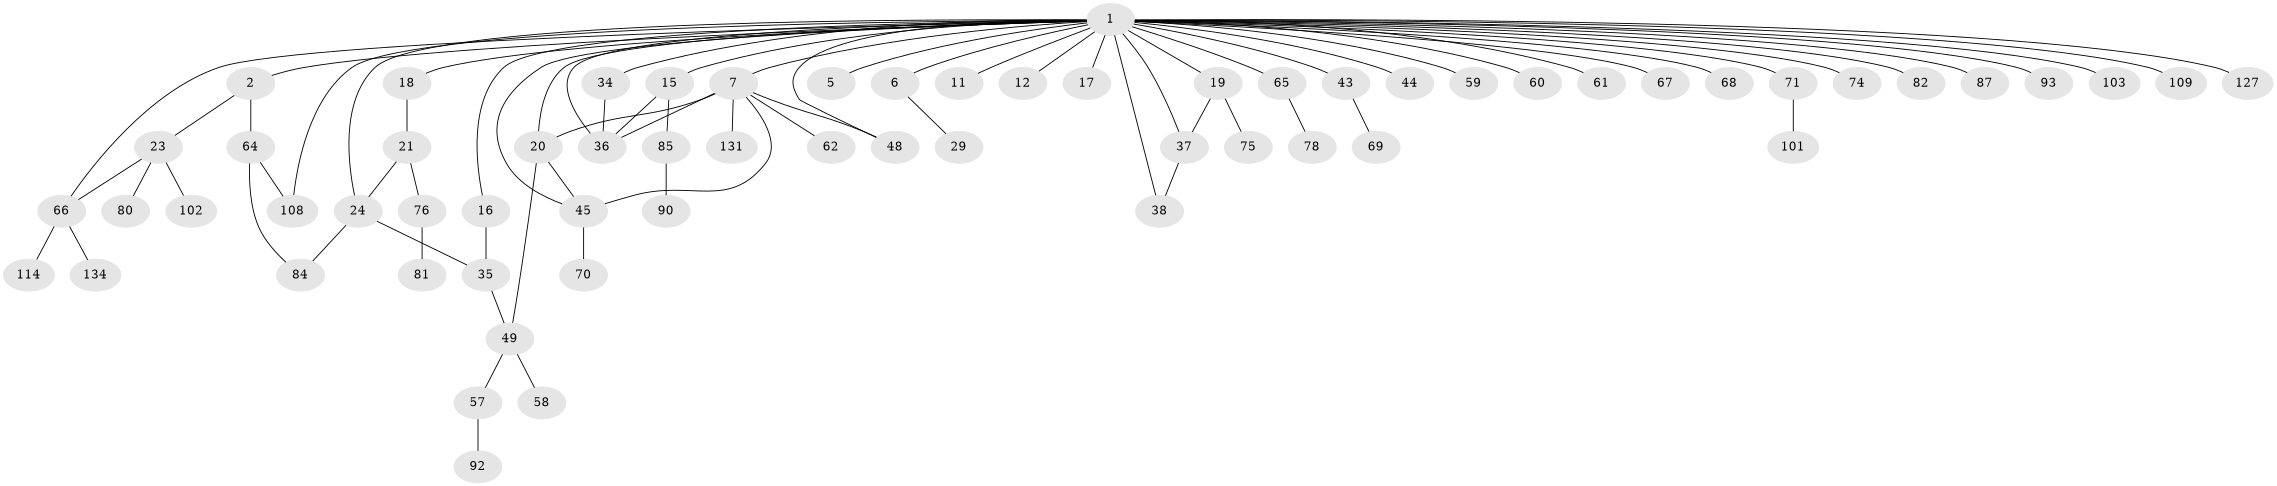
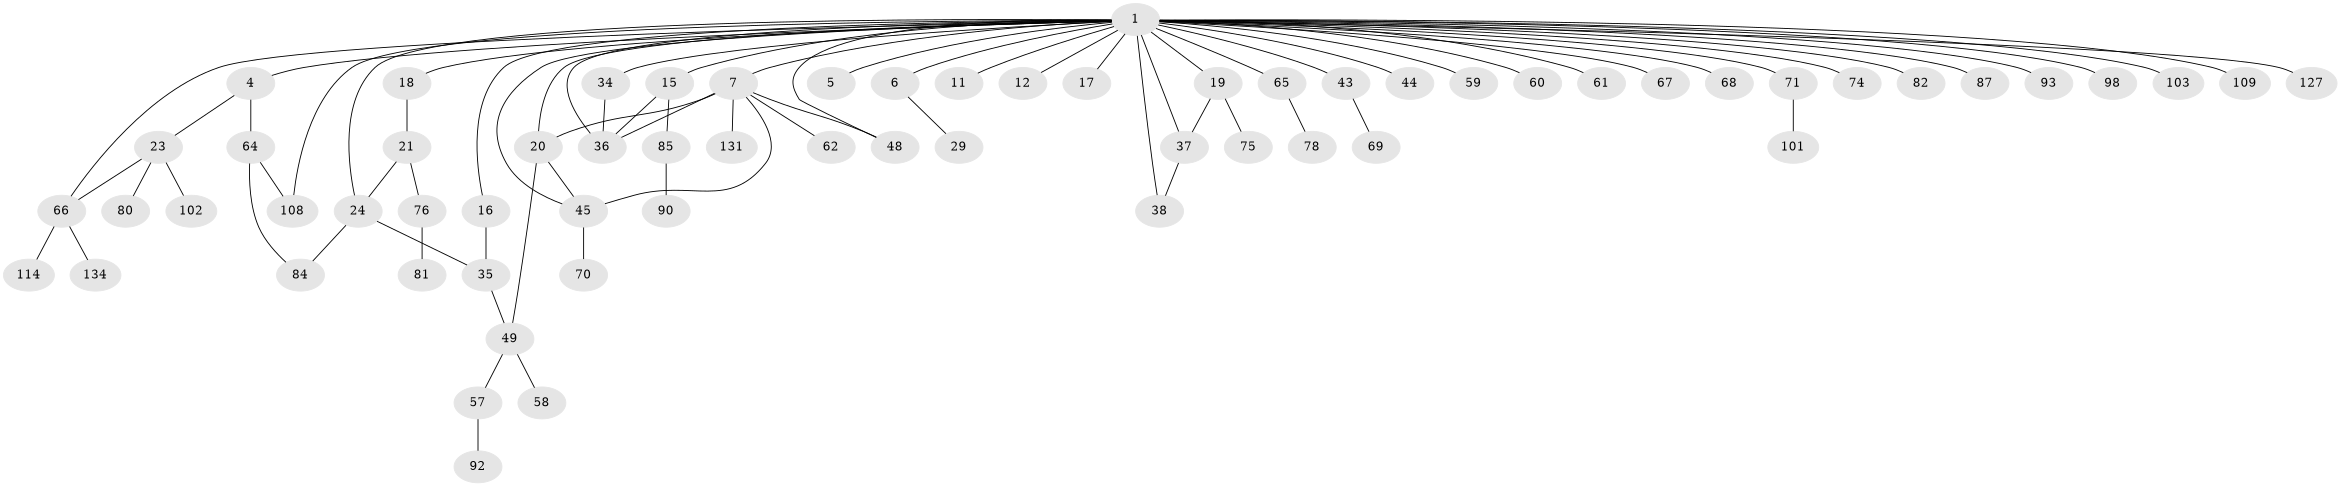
(251, 83) -> (251, 83)
none -> (2113, 83)
